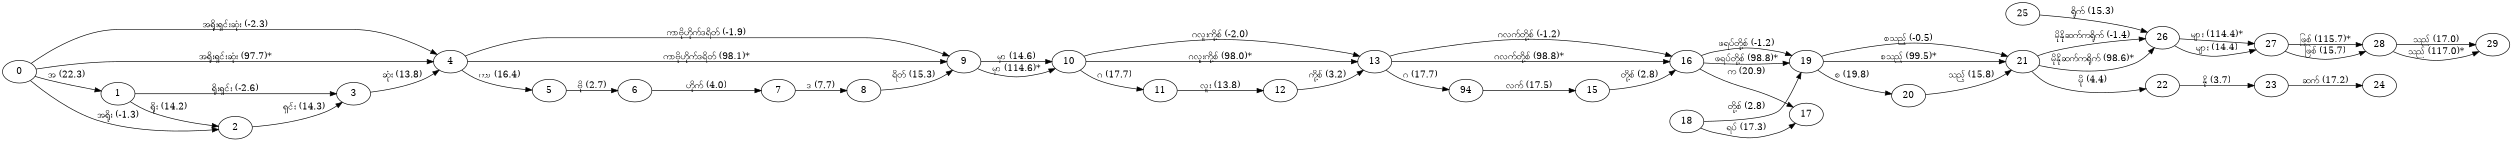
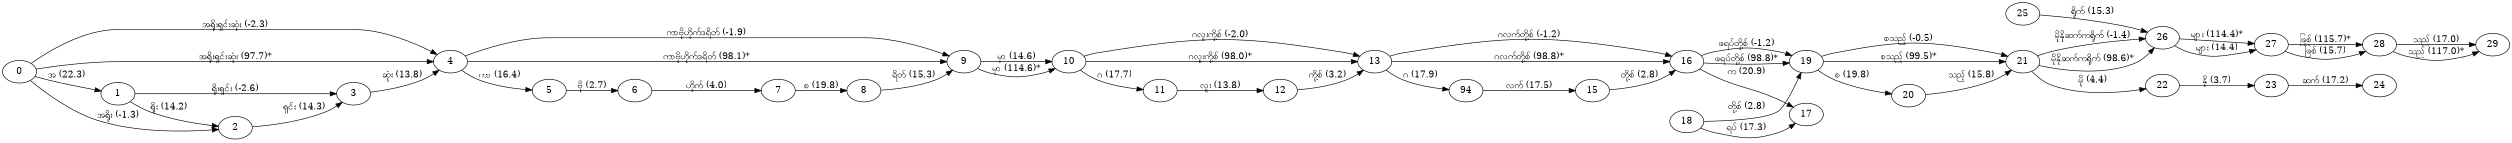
(1420, 75) -> (1420, 75)
(821, 86) -> (821, 86)
